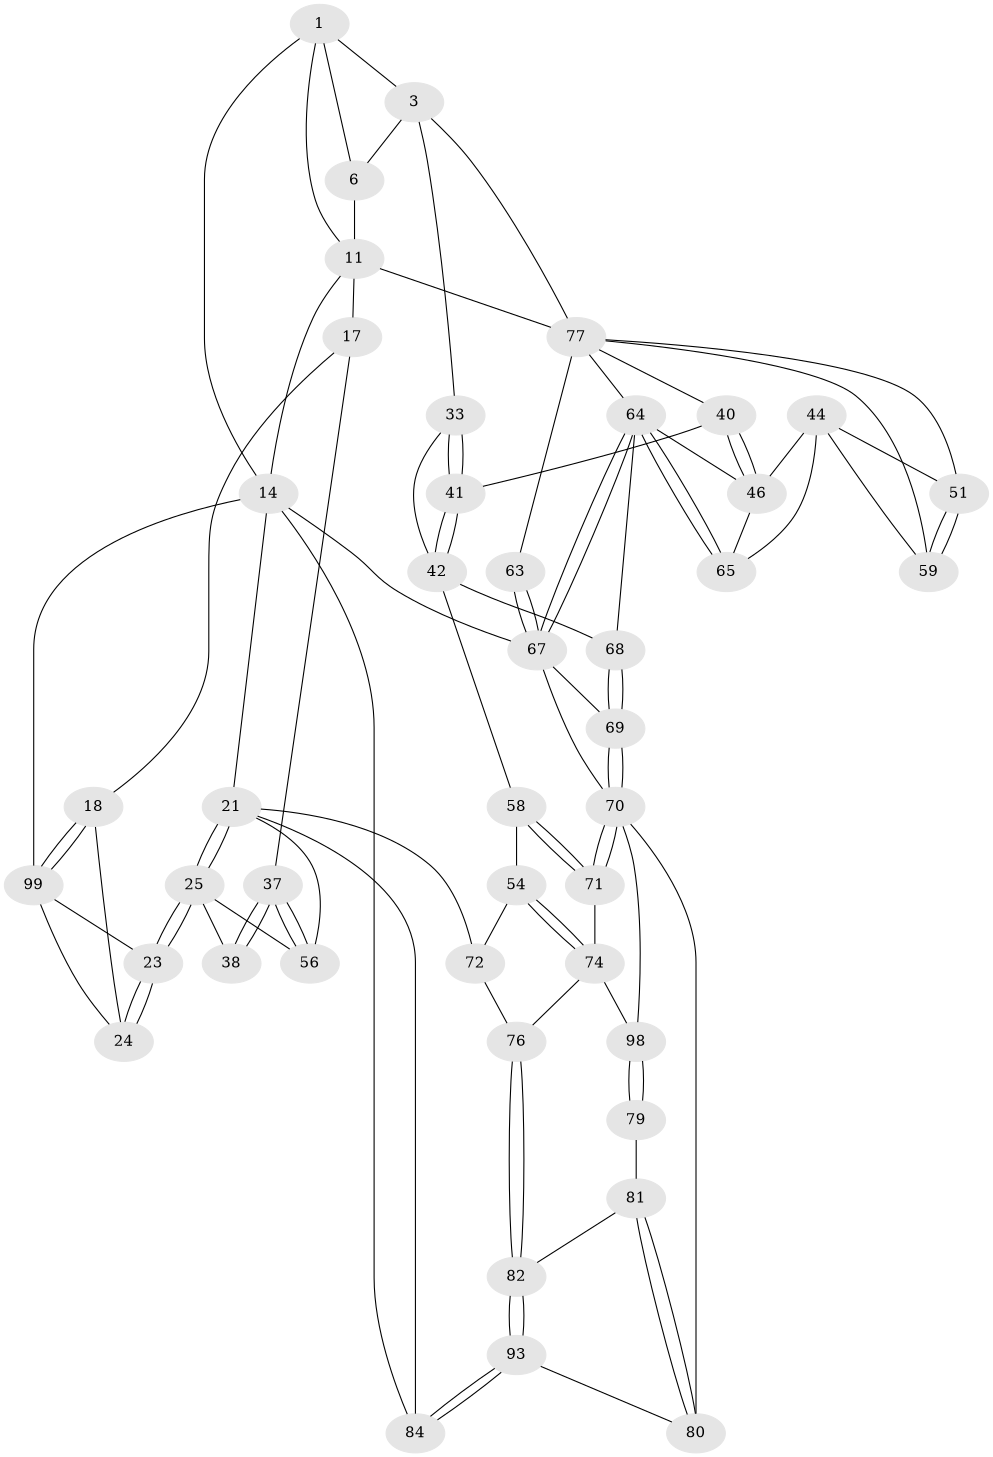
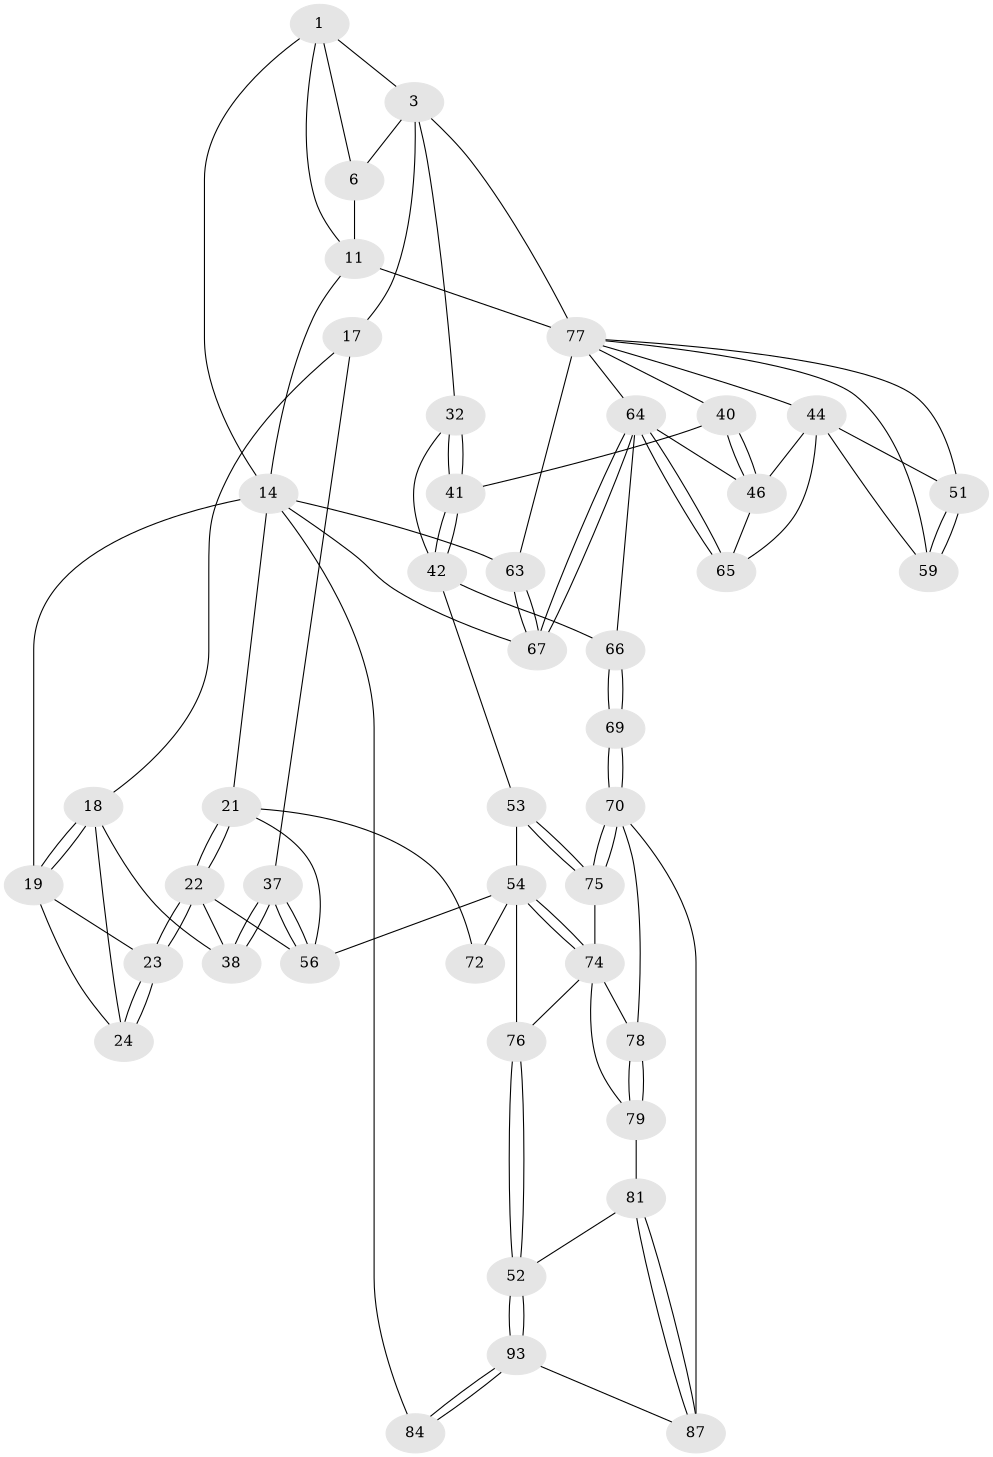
(353, 298) -> (408, 225)
none -> (697, 374)
(456, 415) -> (456, 415)
none -> (396, 526)
(616, 650) -> (616, 650)
(576, 689) -> none
(568, 732) -> none
(517, 807) -> (517, 807)
(34, 885) -> (34, 885)
(195, 885) -> (195, 885)
(595, 885) -> (595, 885)
none -> (148, 896)
none -> (413, 924)
(496, 1003) -> (517, 963)
(636, 1042) -> (636, 1042)
none -> (593, 1047)
(415, 1074) -> none
(517, 1277) -> (517, 1277)
(696, 1433) -> (696, 1433)
